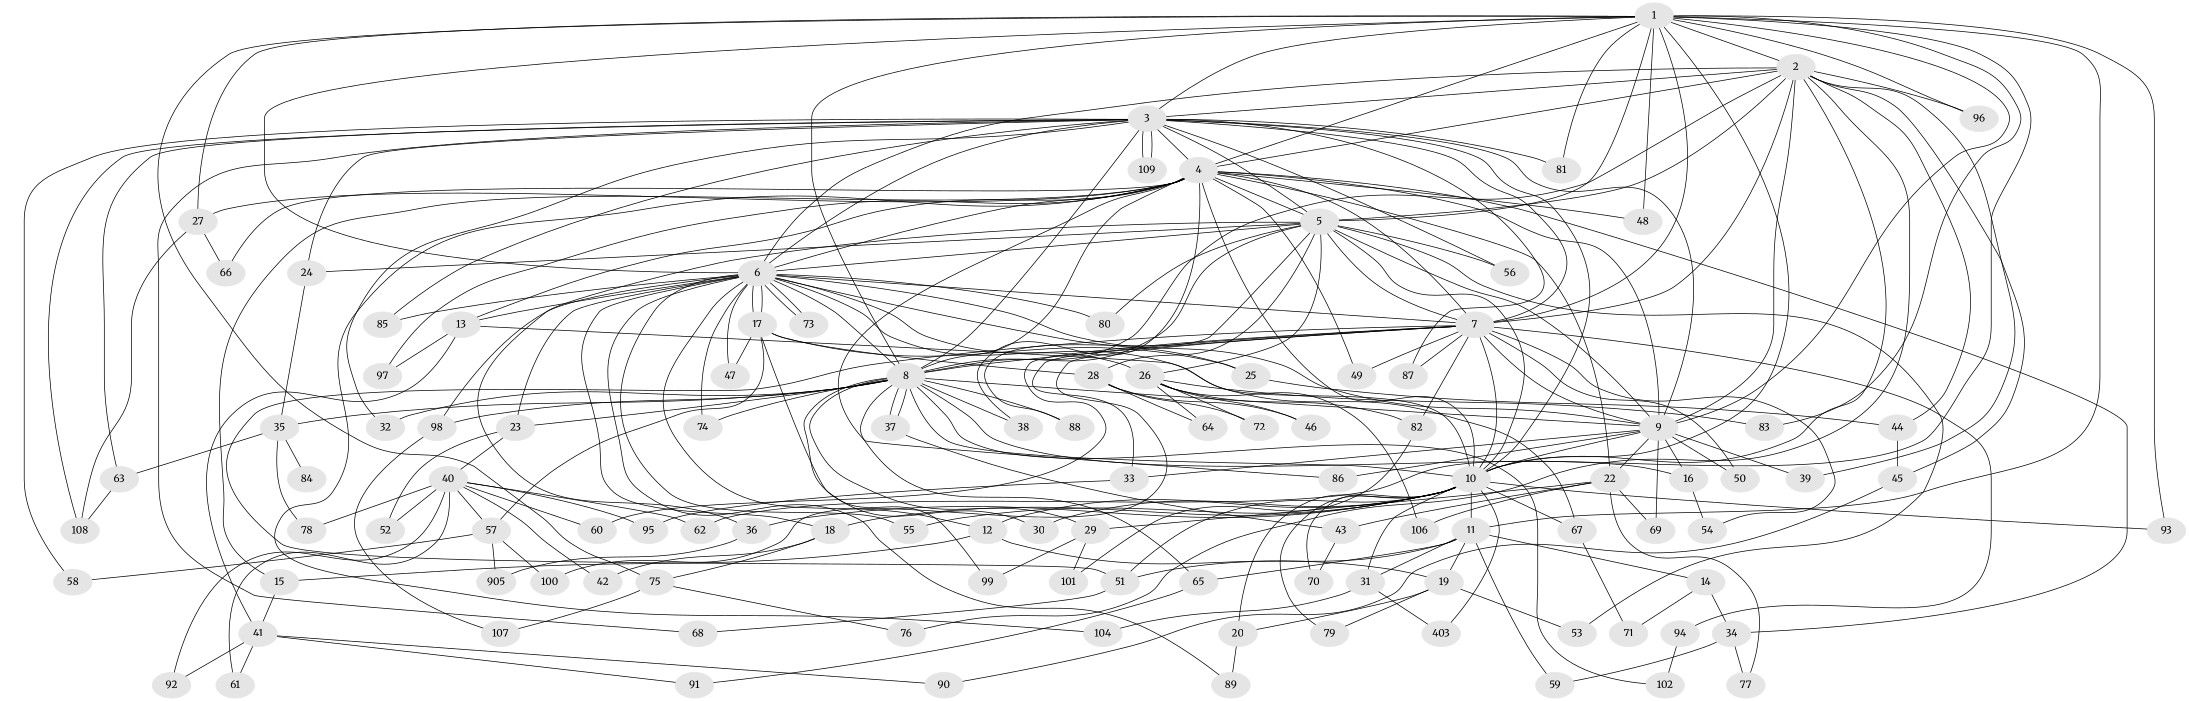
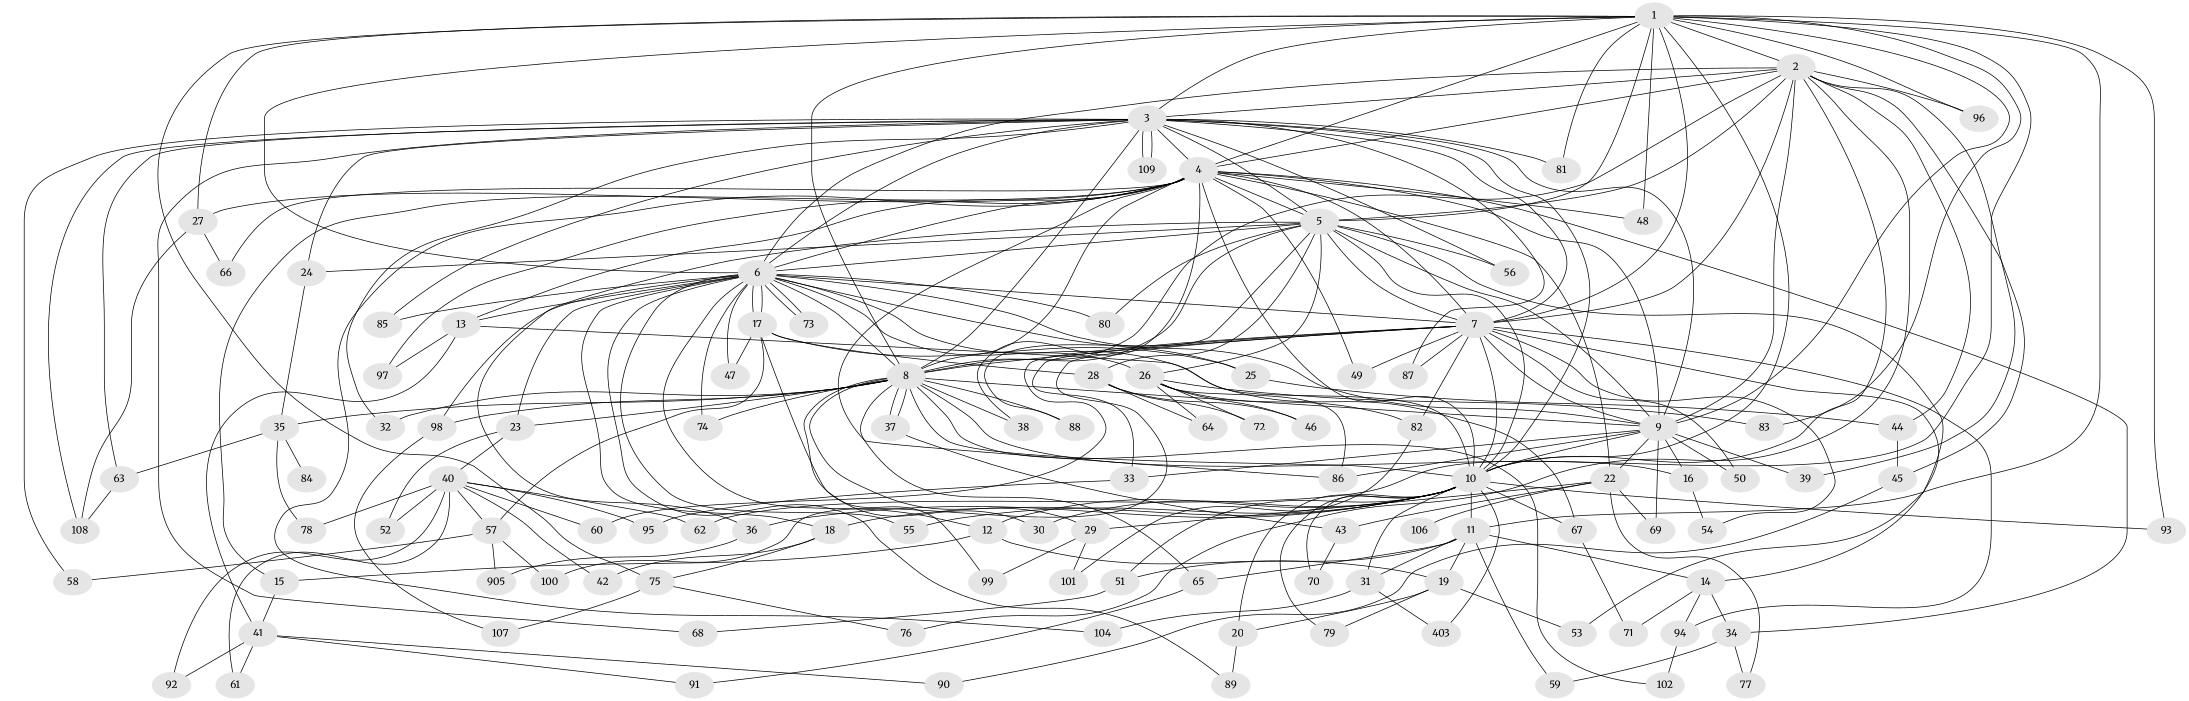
(364, 394) -> (1842, 394)
(1348, 413) -> (1224, 394)
none -> (1693, 608)
